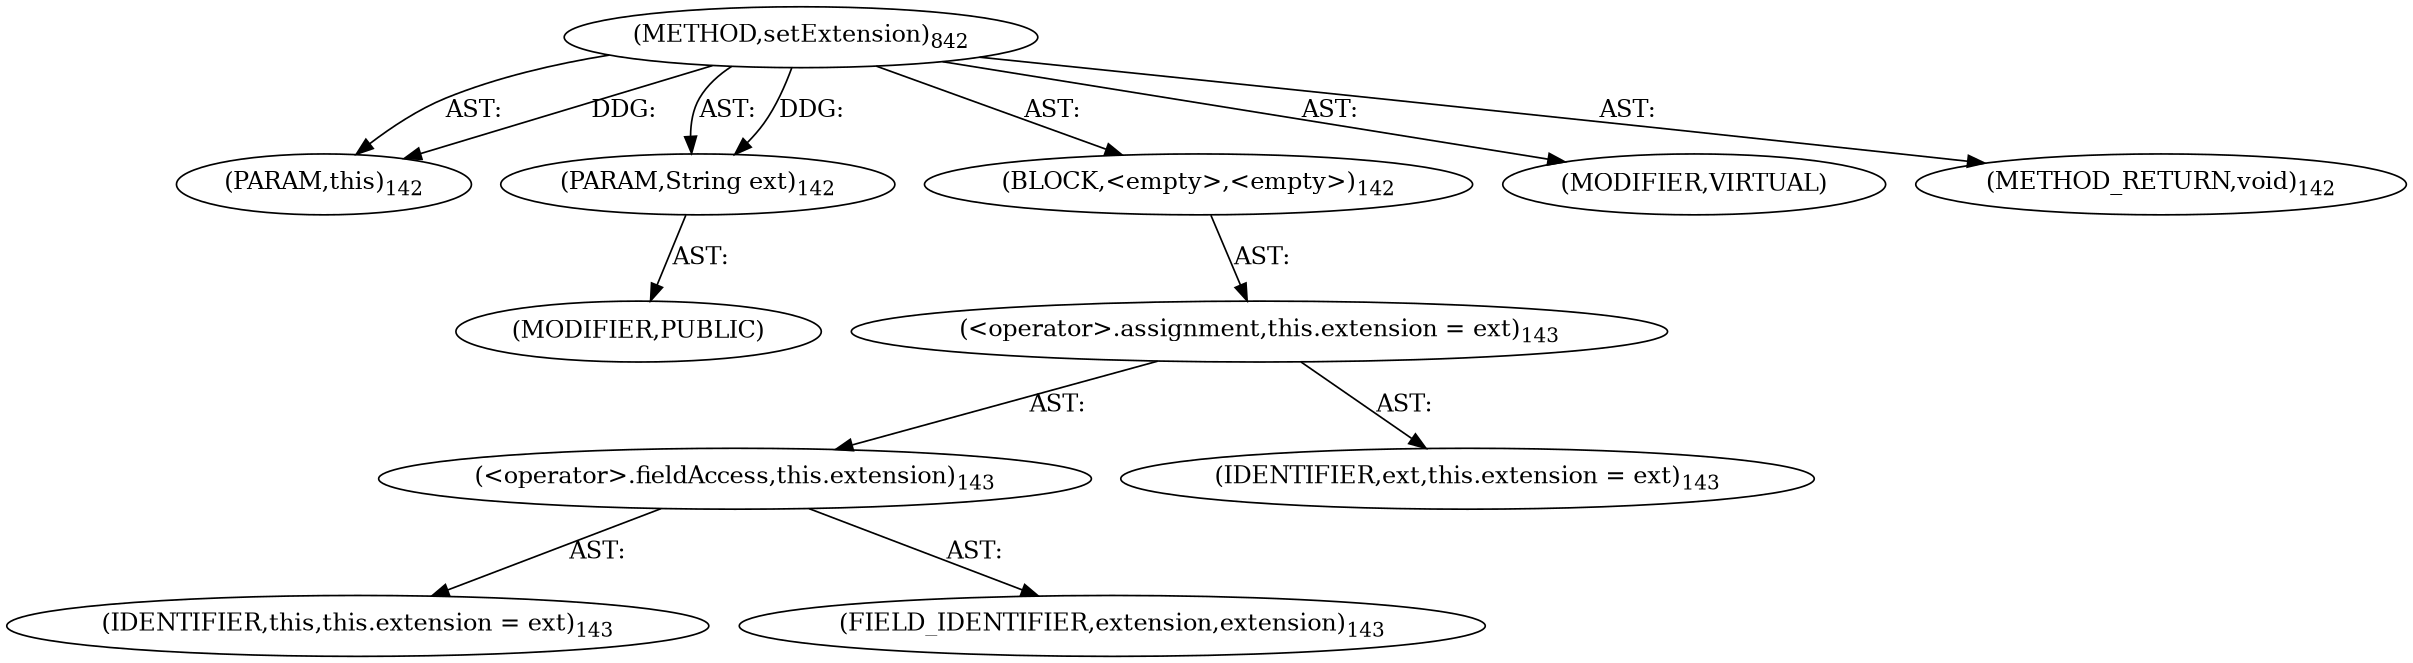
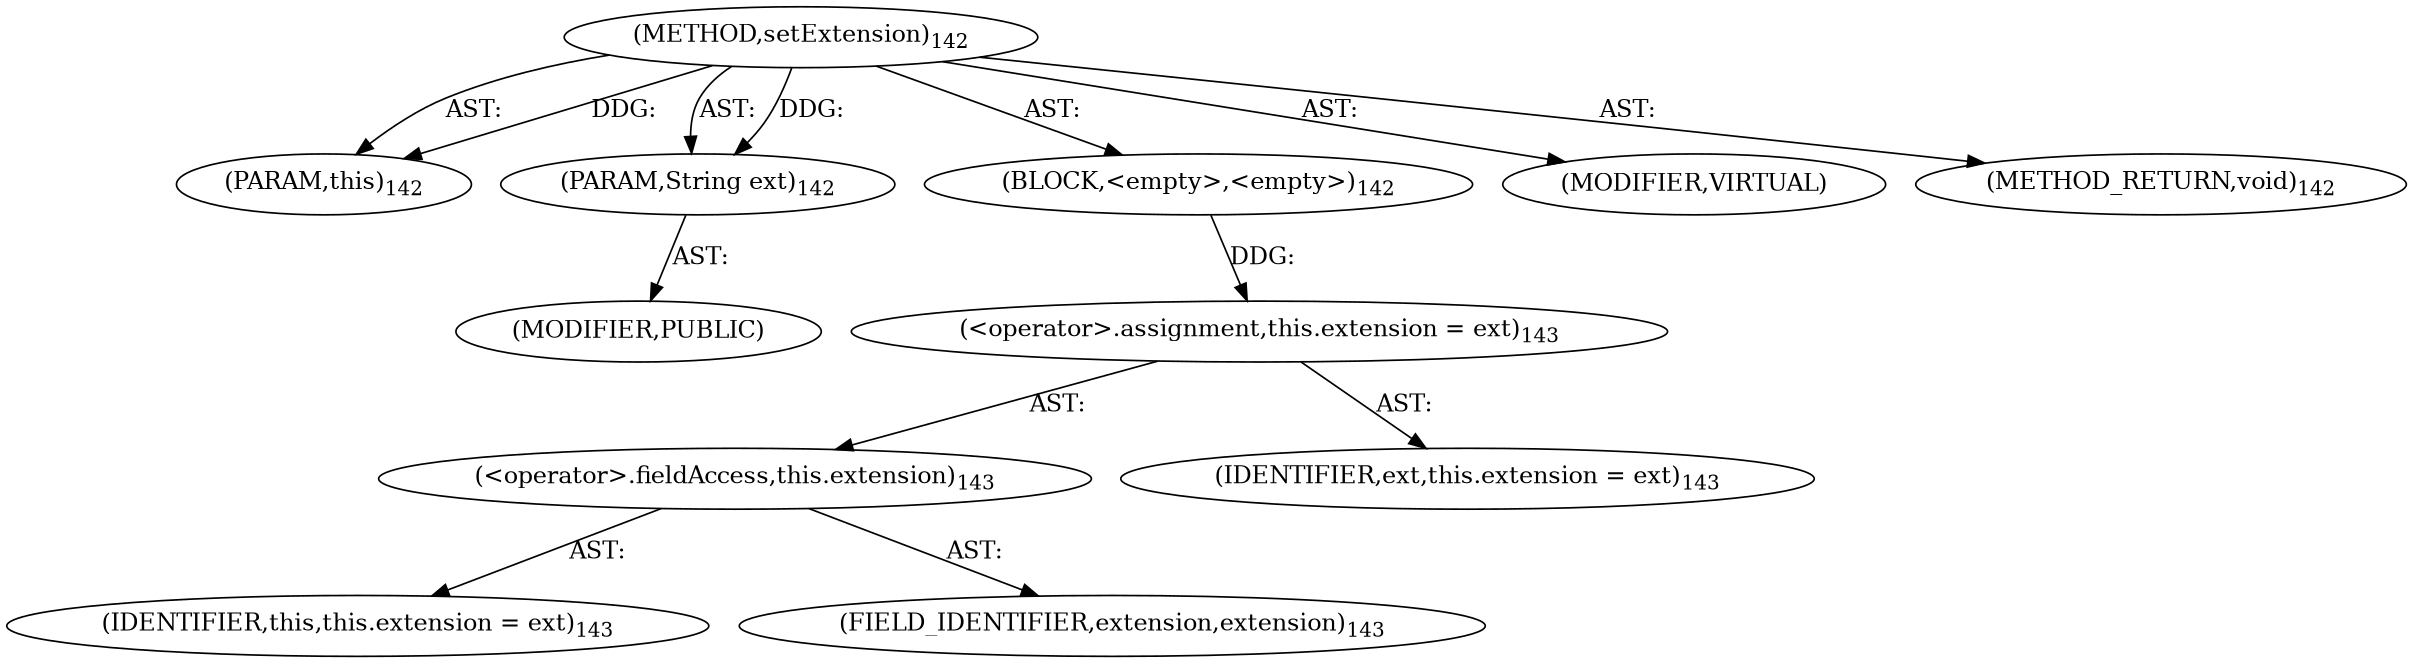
(950, 35) -> (950, 35)
(1266, 258) -> (1266, 258)
